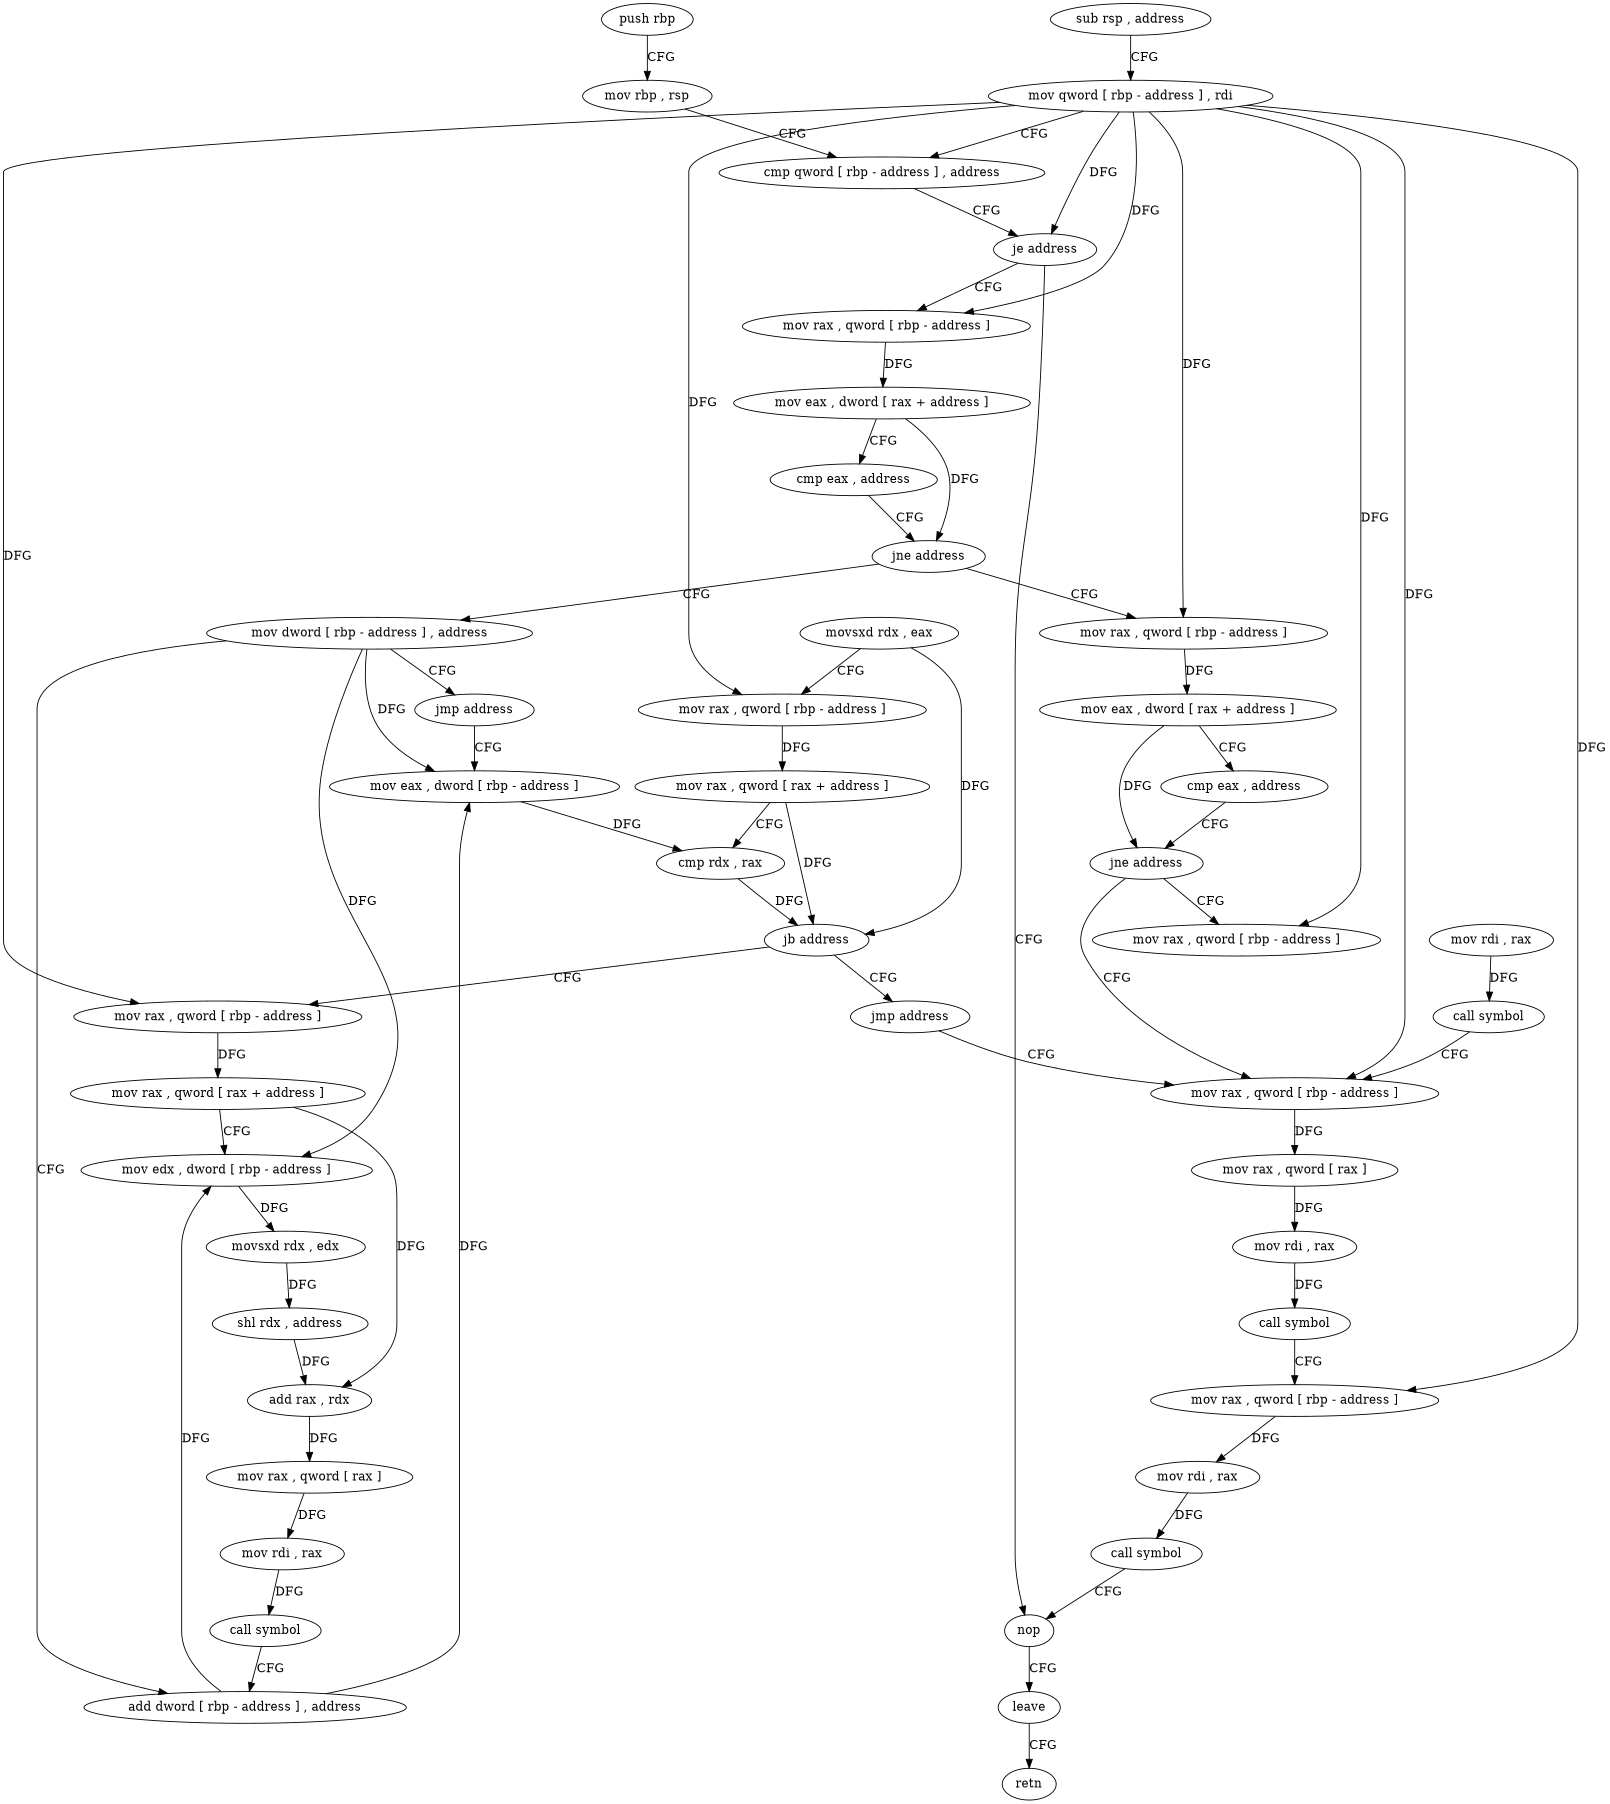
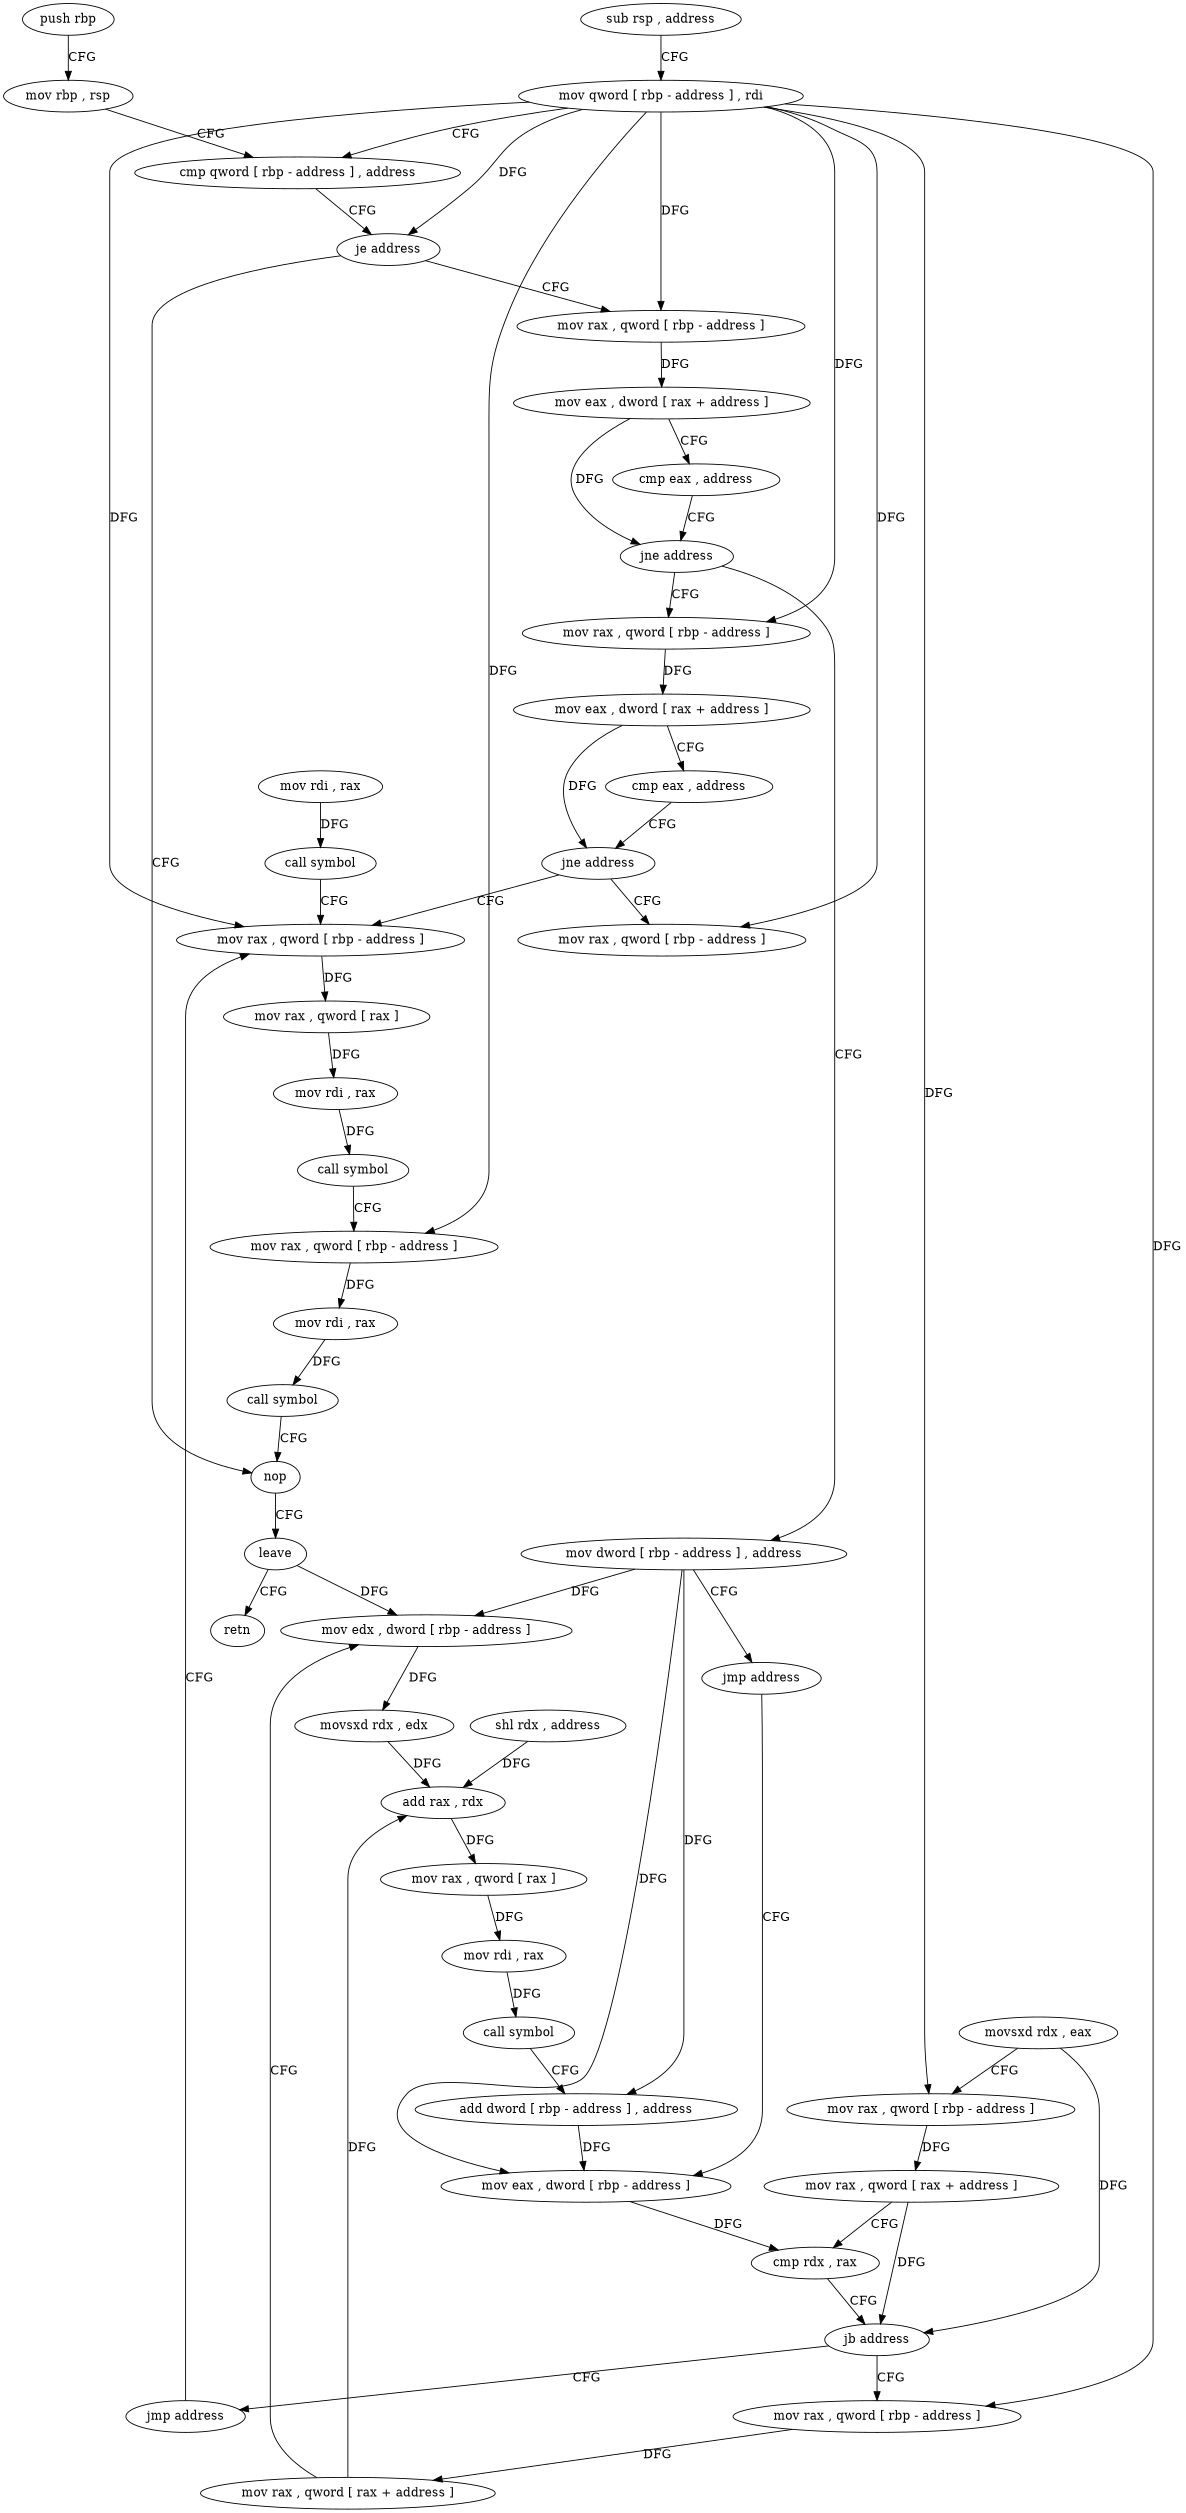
(790, 902) -> (864, 2301)
(51, 1170) -> (698, 1841)
(288, 1281) -> (406, 1761)
(182, 1447) -> (343, 1588)
